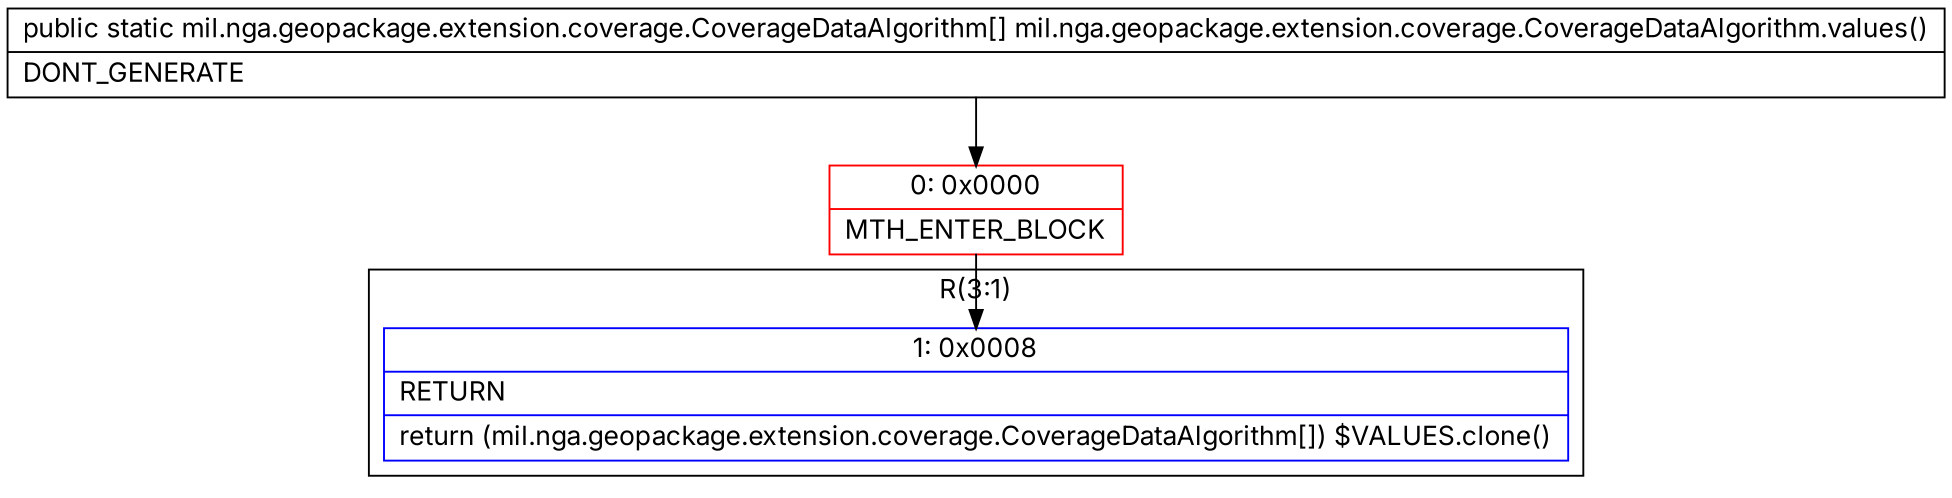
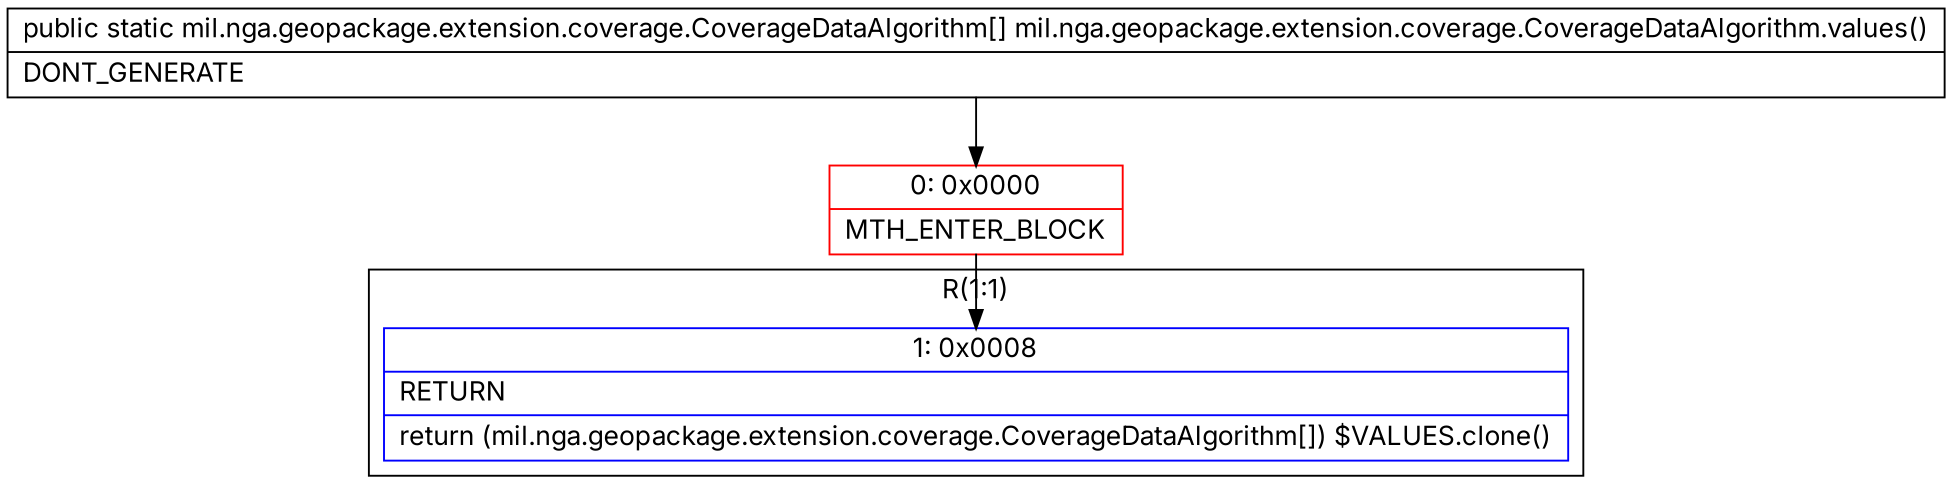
(976, 291) -> (976, 291)
